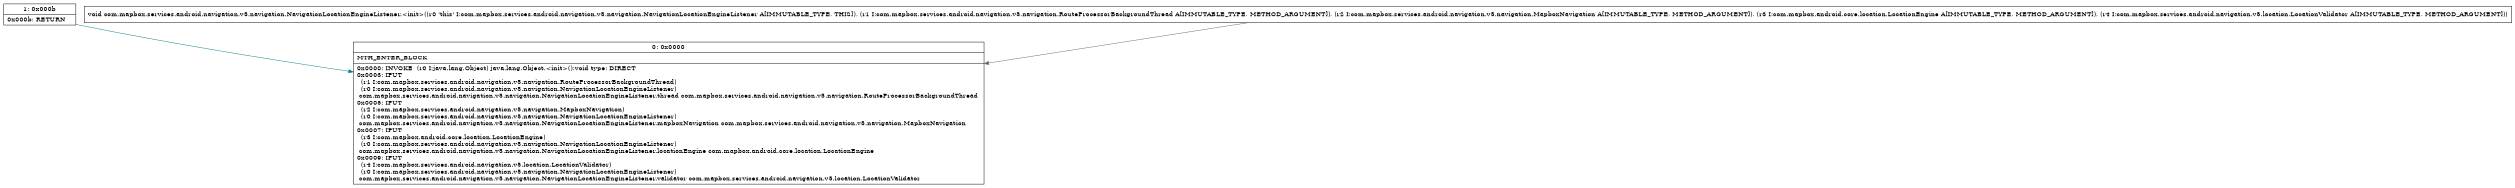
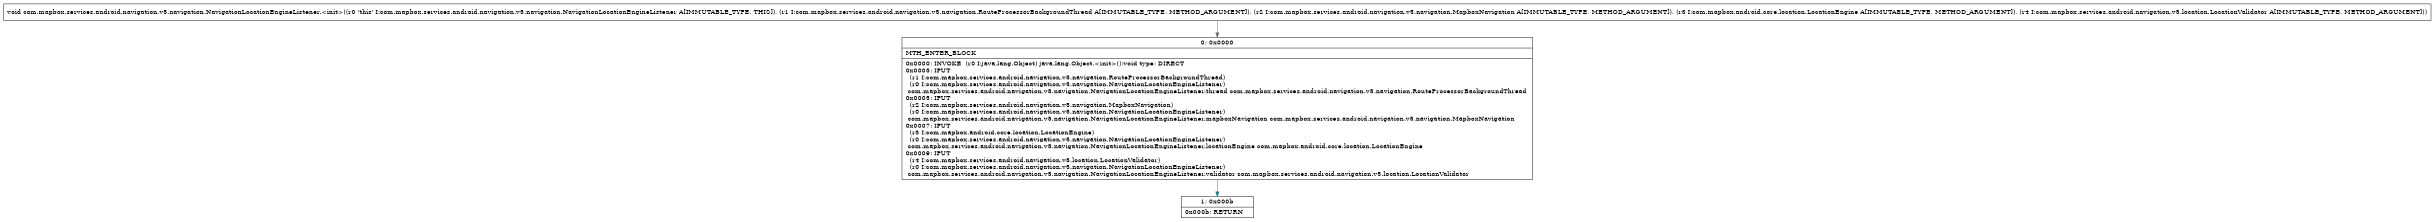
(212, 50) -> (1217, 186)
